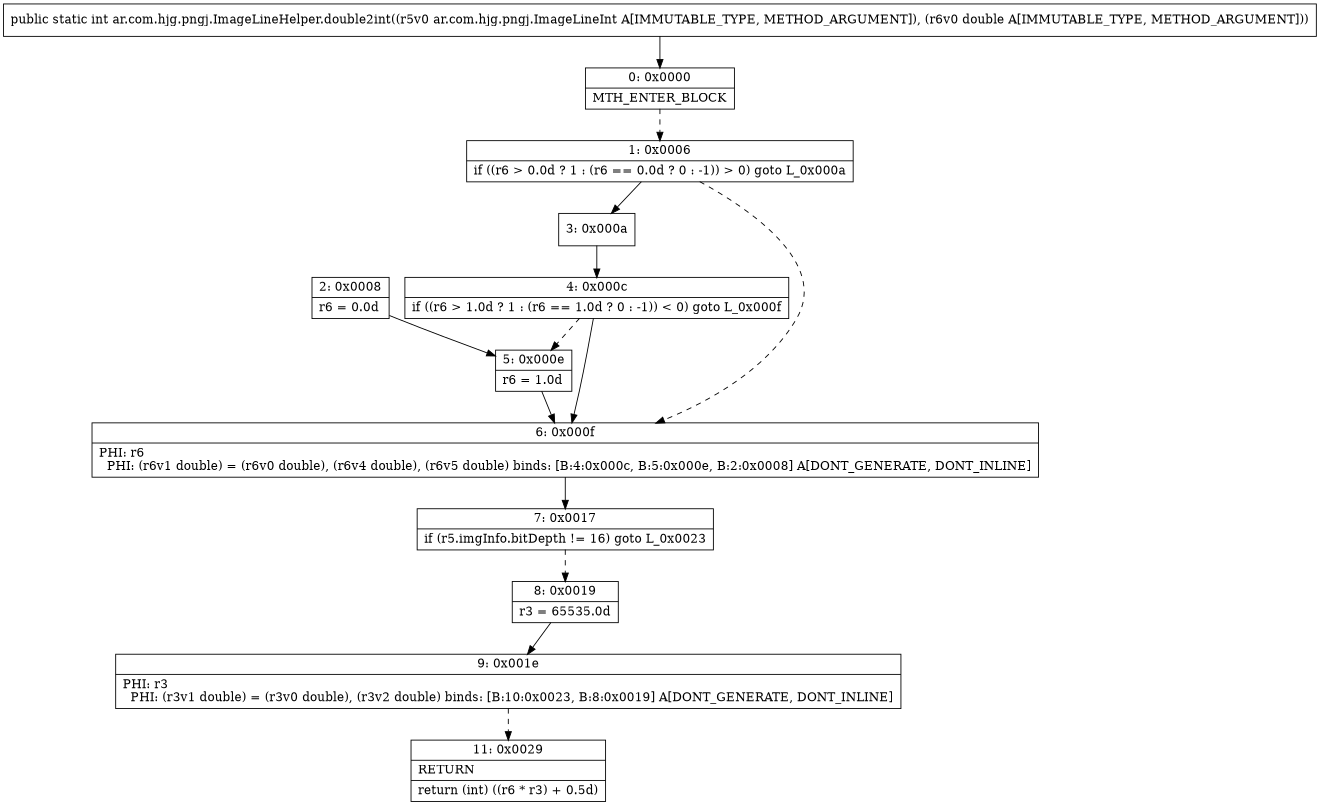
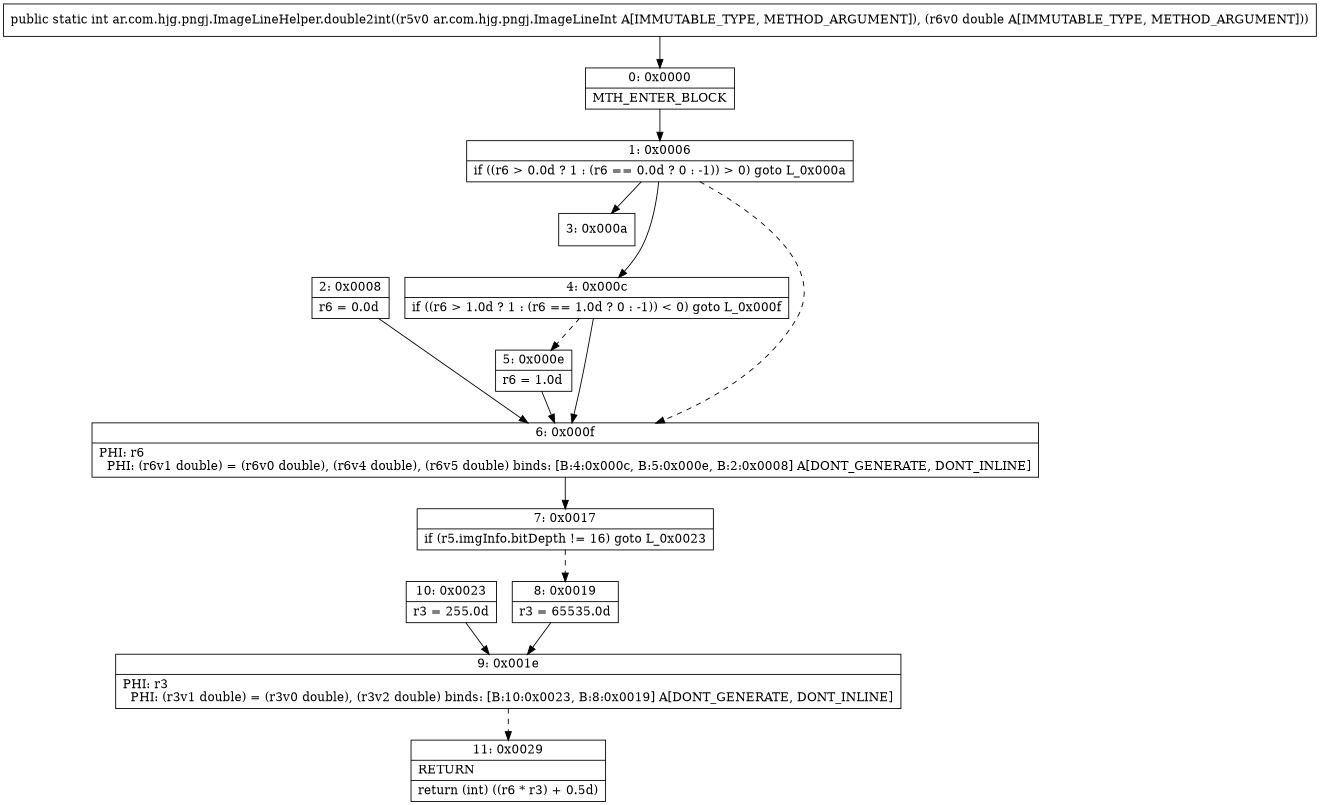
(660, 120) -> (660, 120)
(597, 257) -> (649, 229)
(438, 335) -> (449, 368)
none -> (451, 602)
